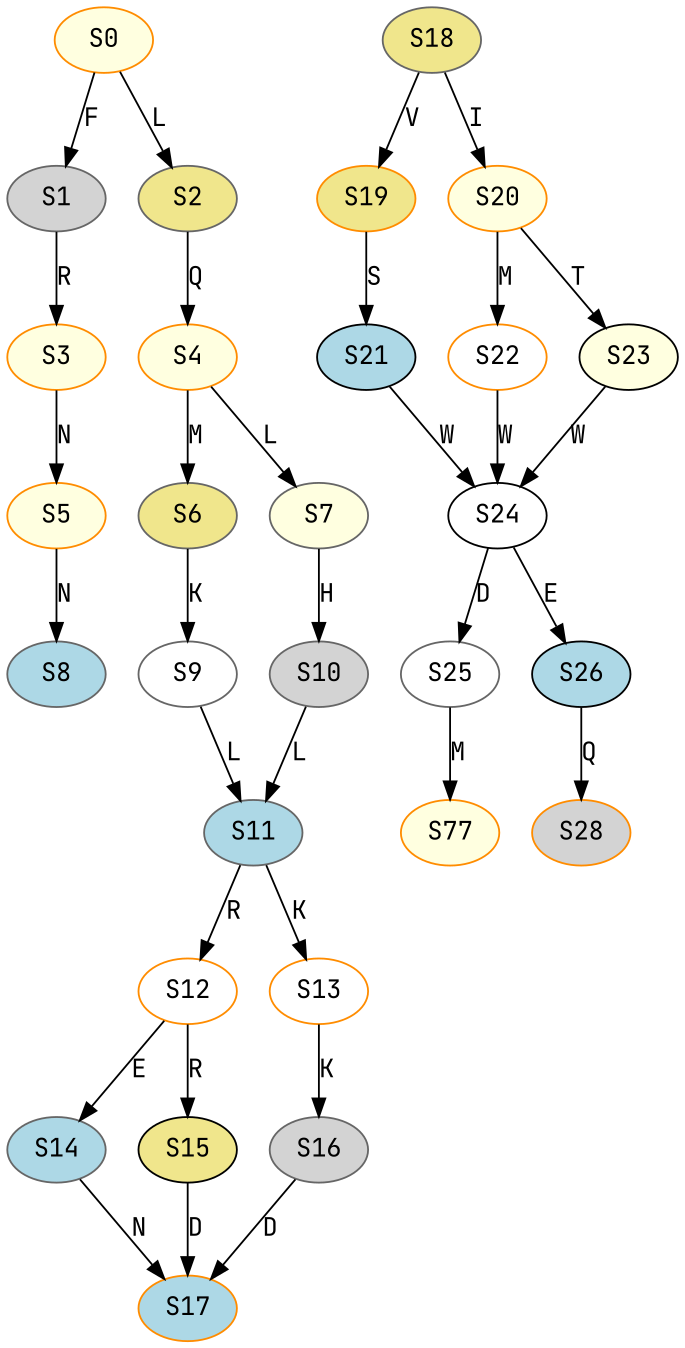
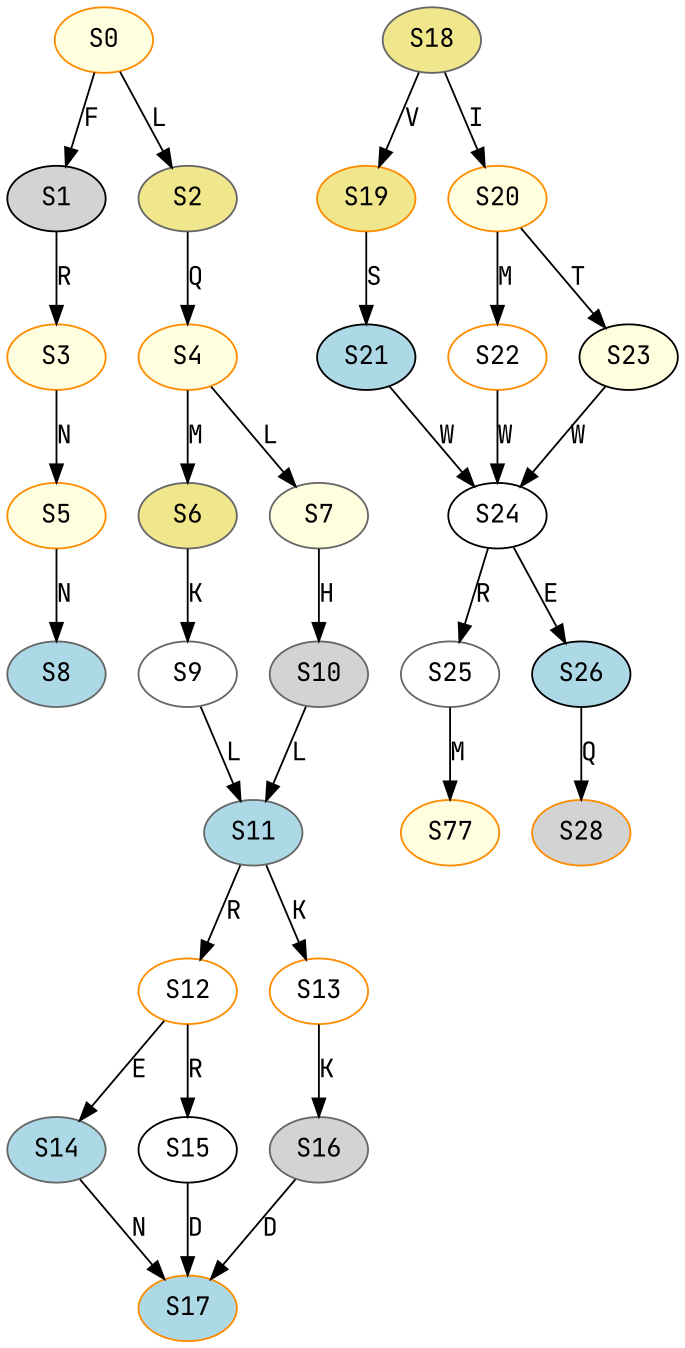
(56, 199) -> (56, 199)
(484, 595) -> (484, 595)
(188, 1150) -> (188, 1150)
